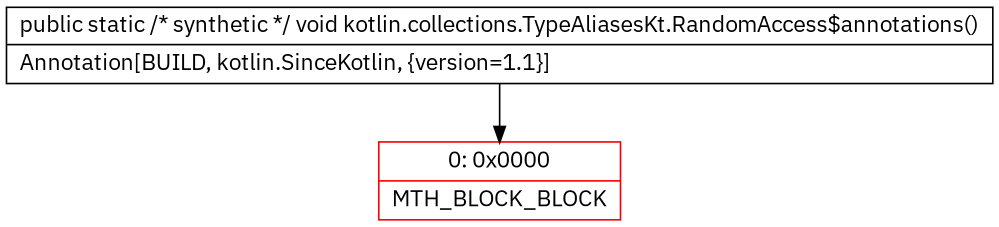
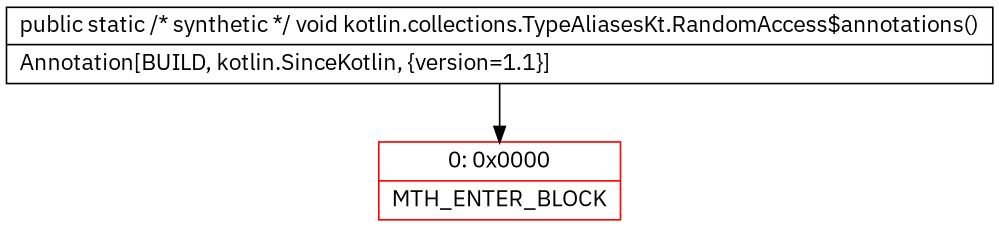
(500, 200) -> (500, 200)
